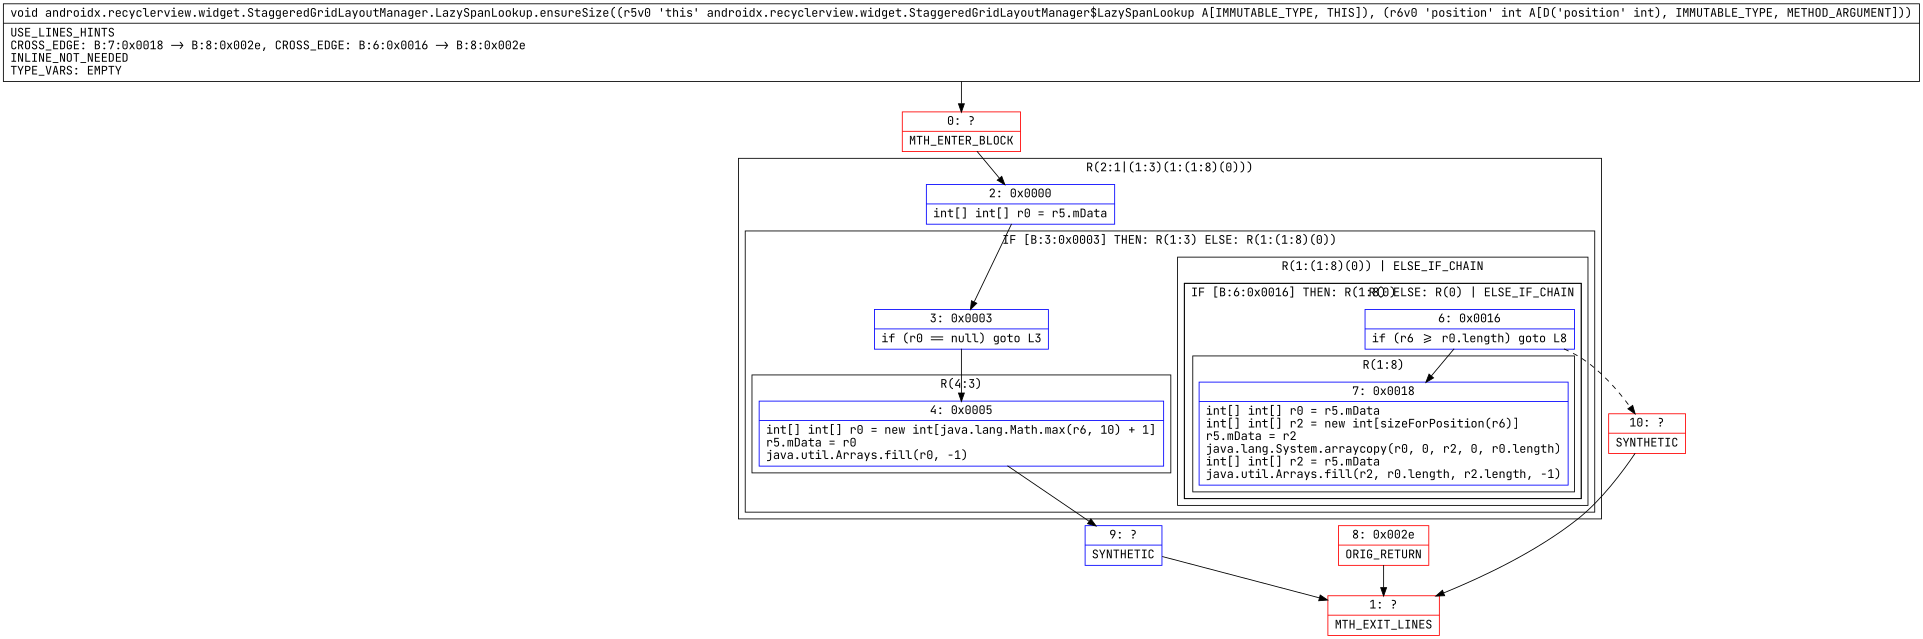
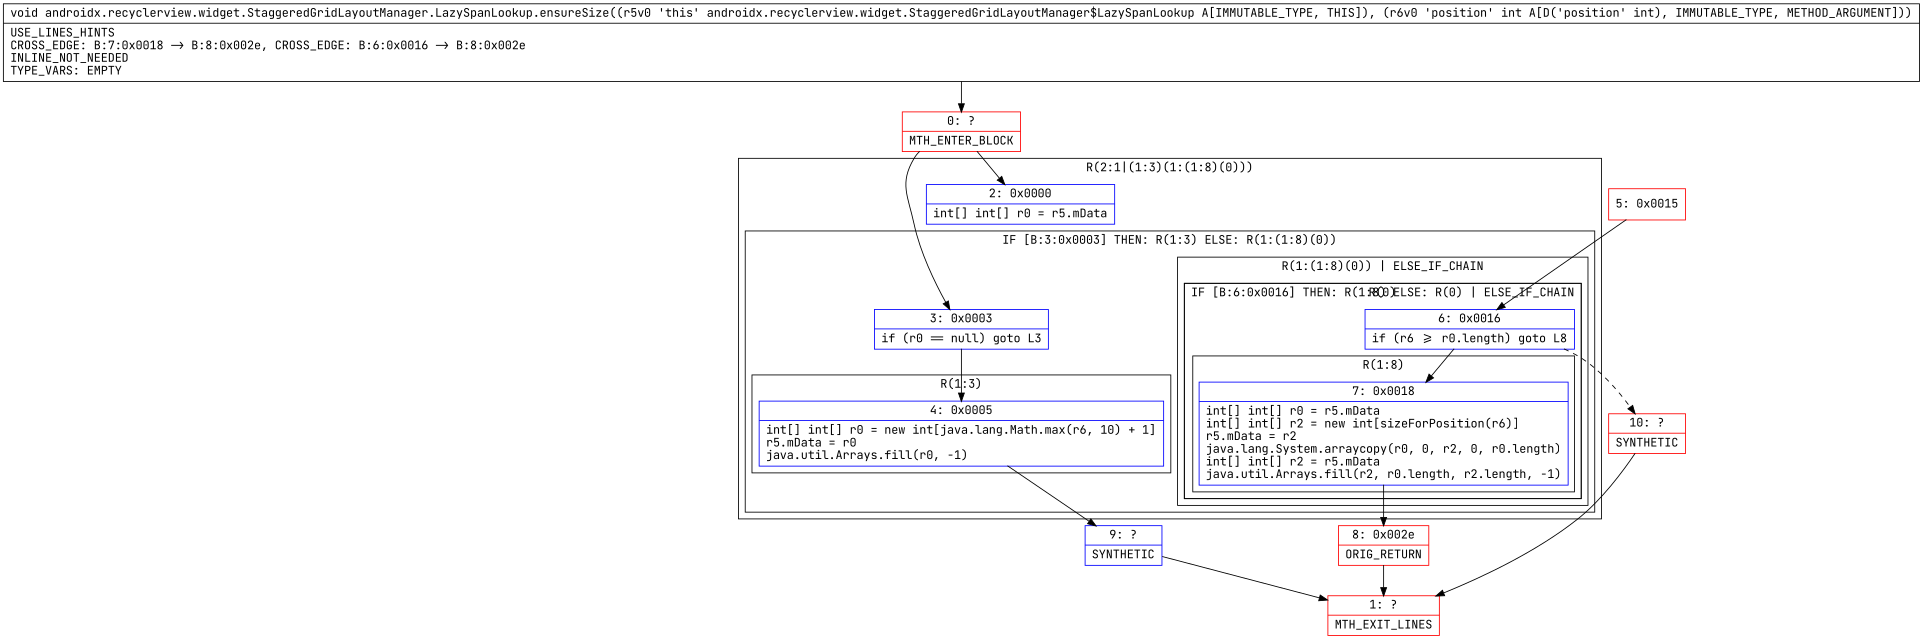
none -> (1647, 204)
(993, 263) -> (914, 224)
(961, 385) -> (961, 385)
none -> (1384, 501)
